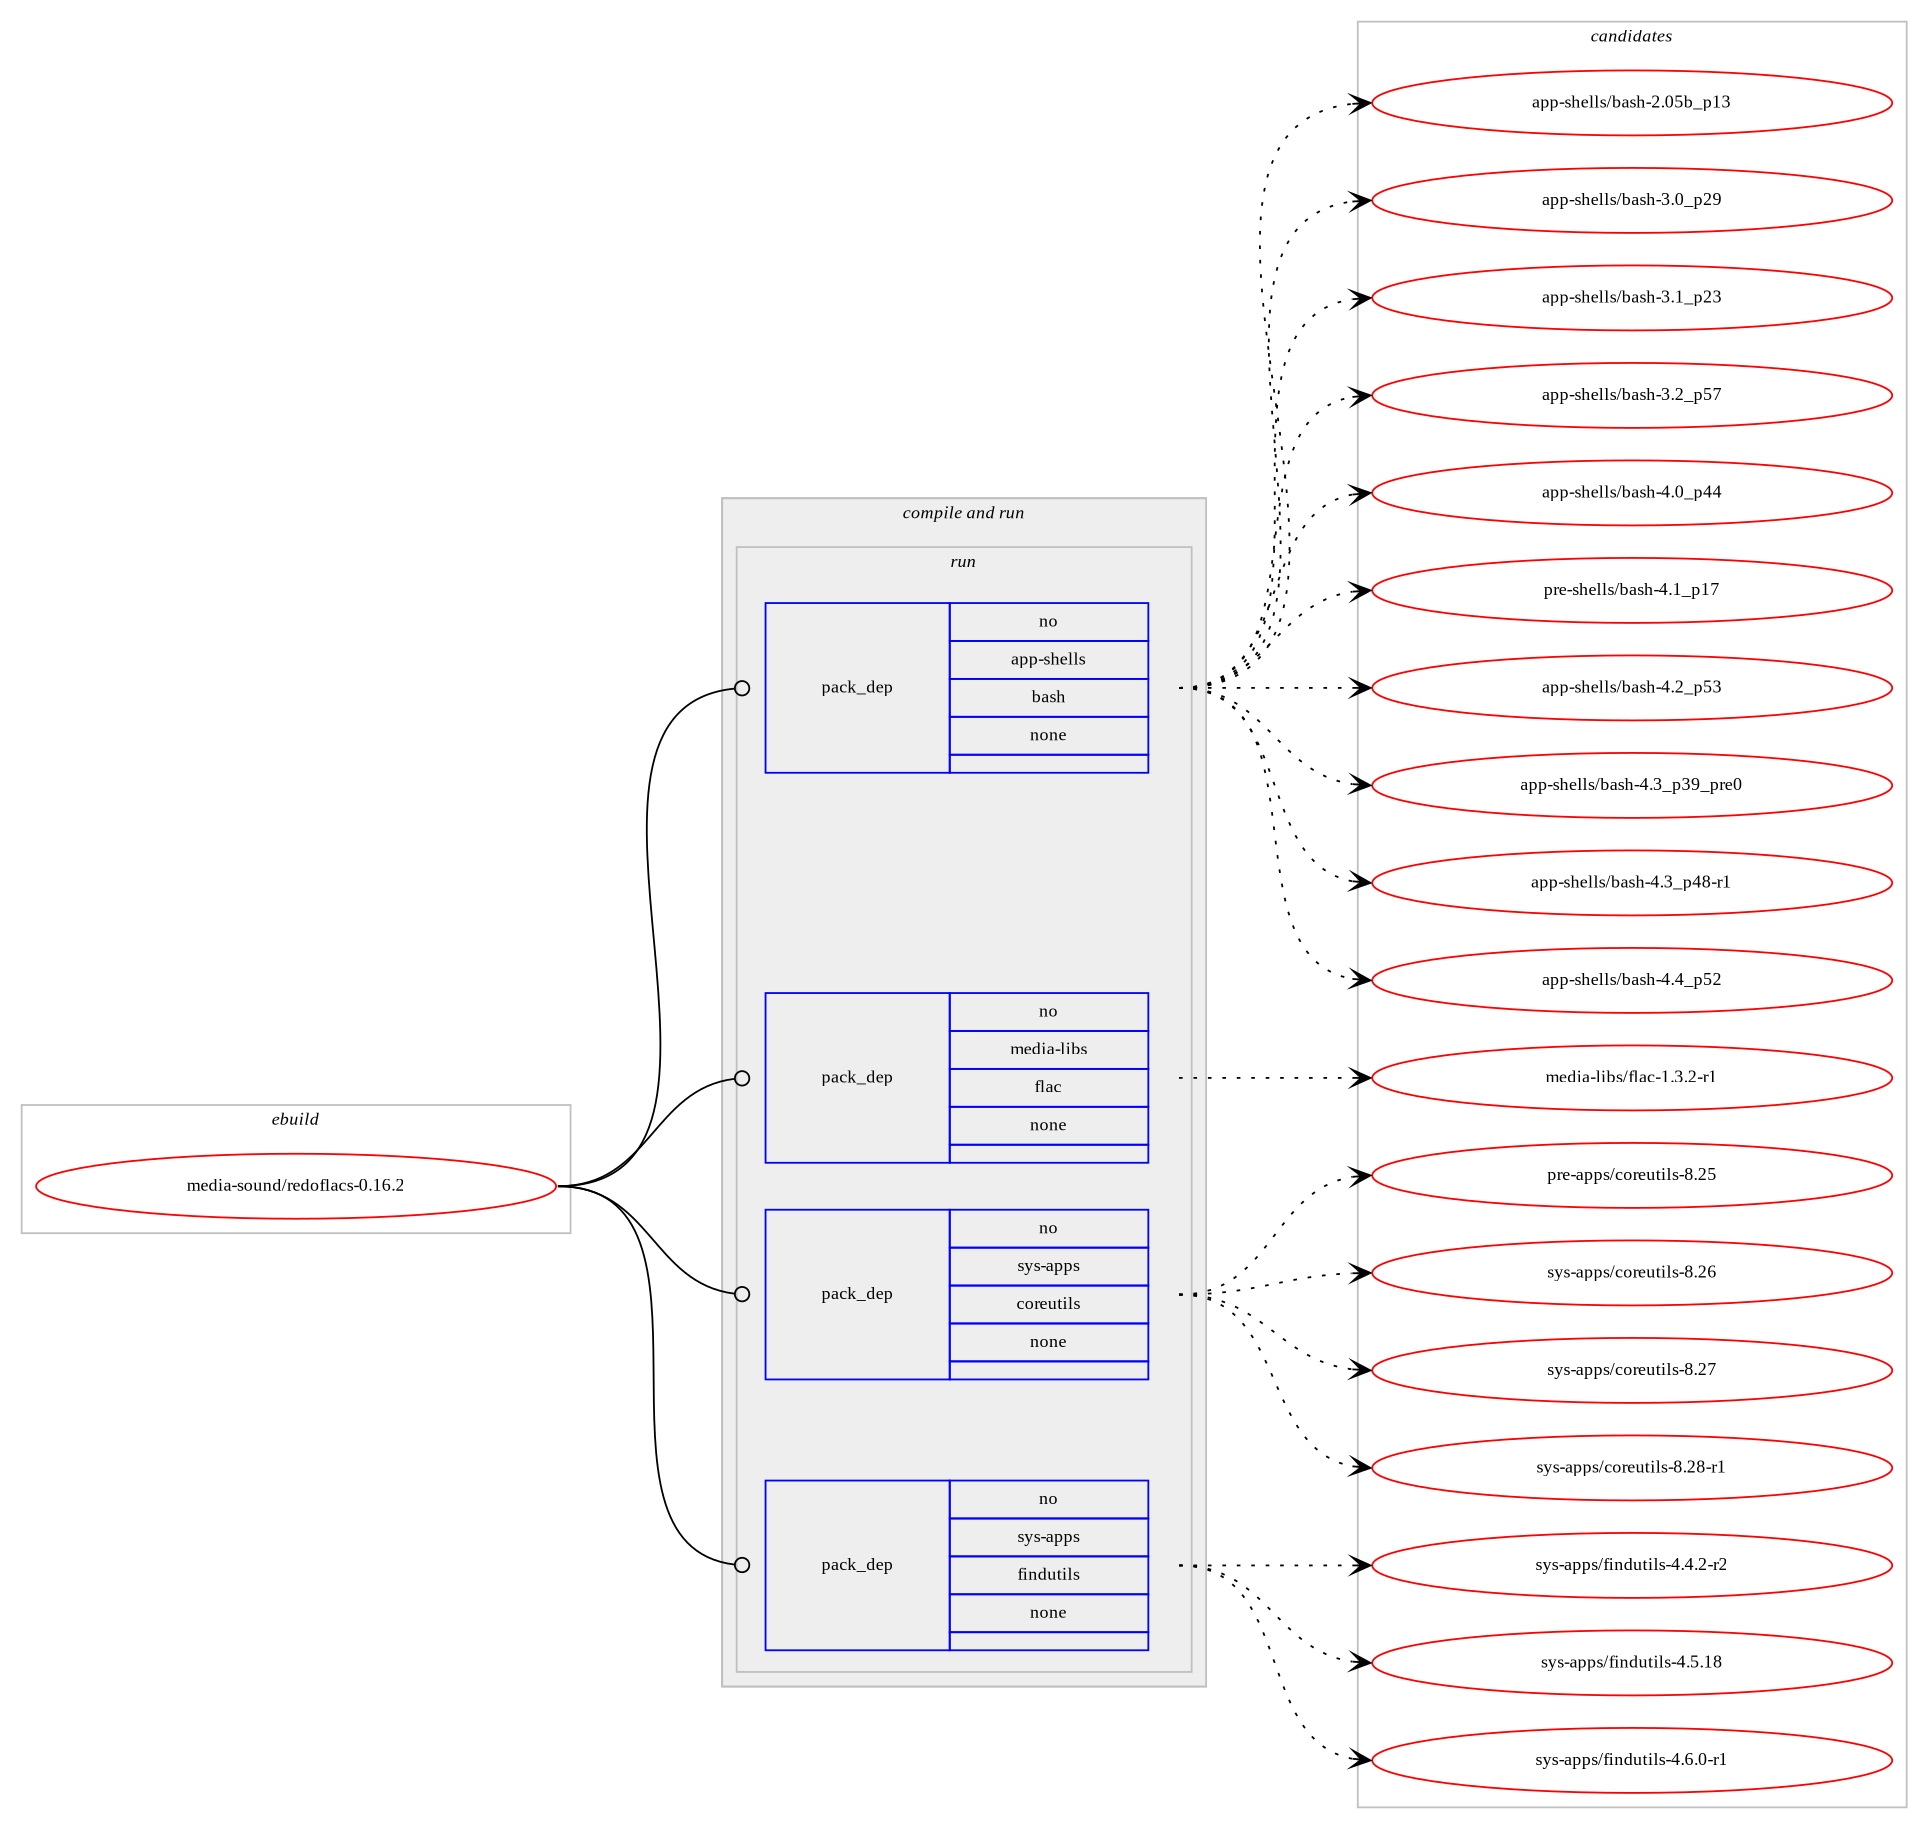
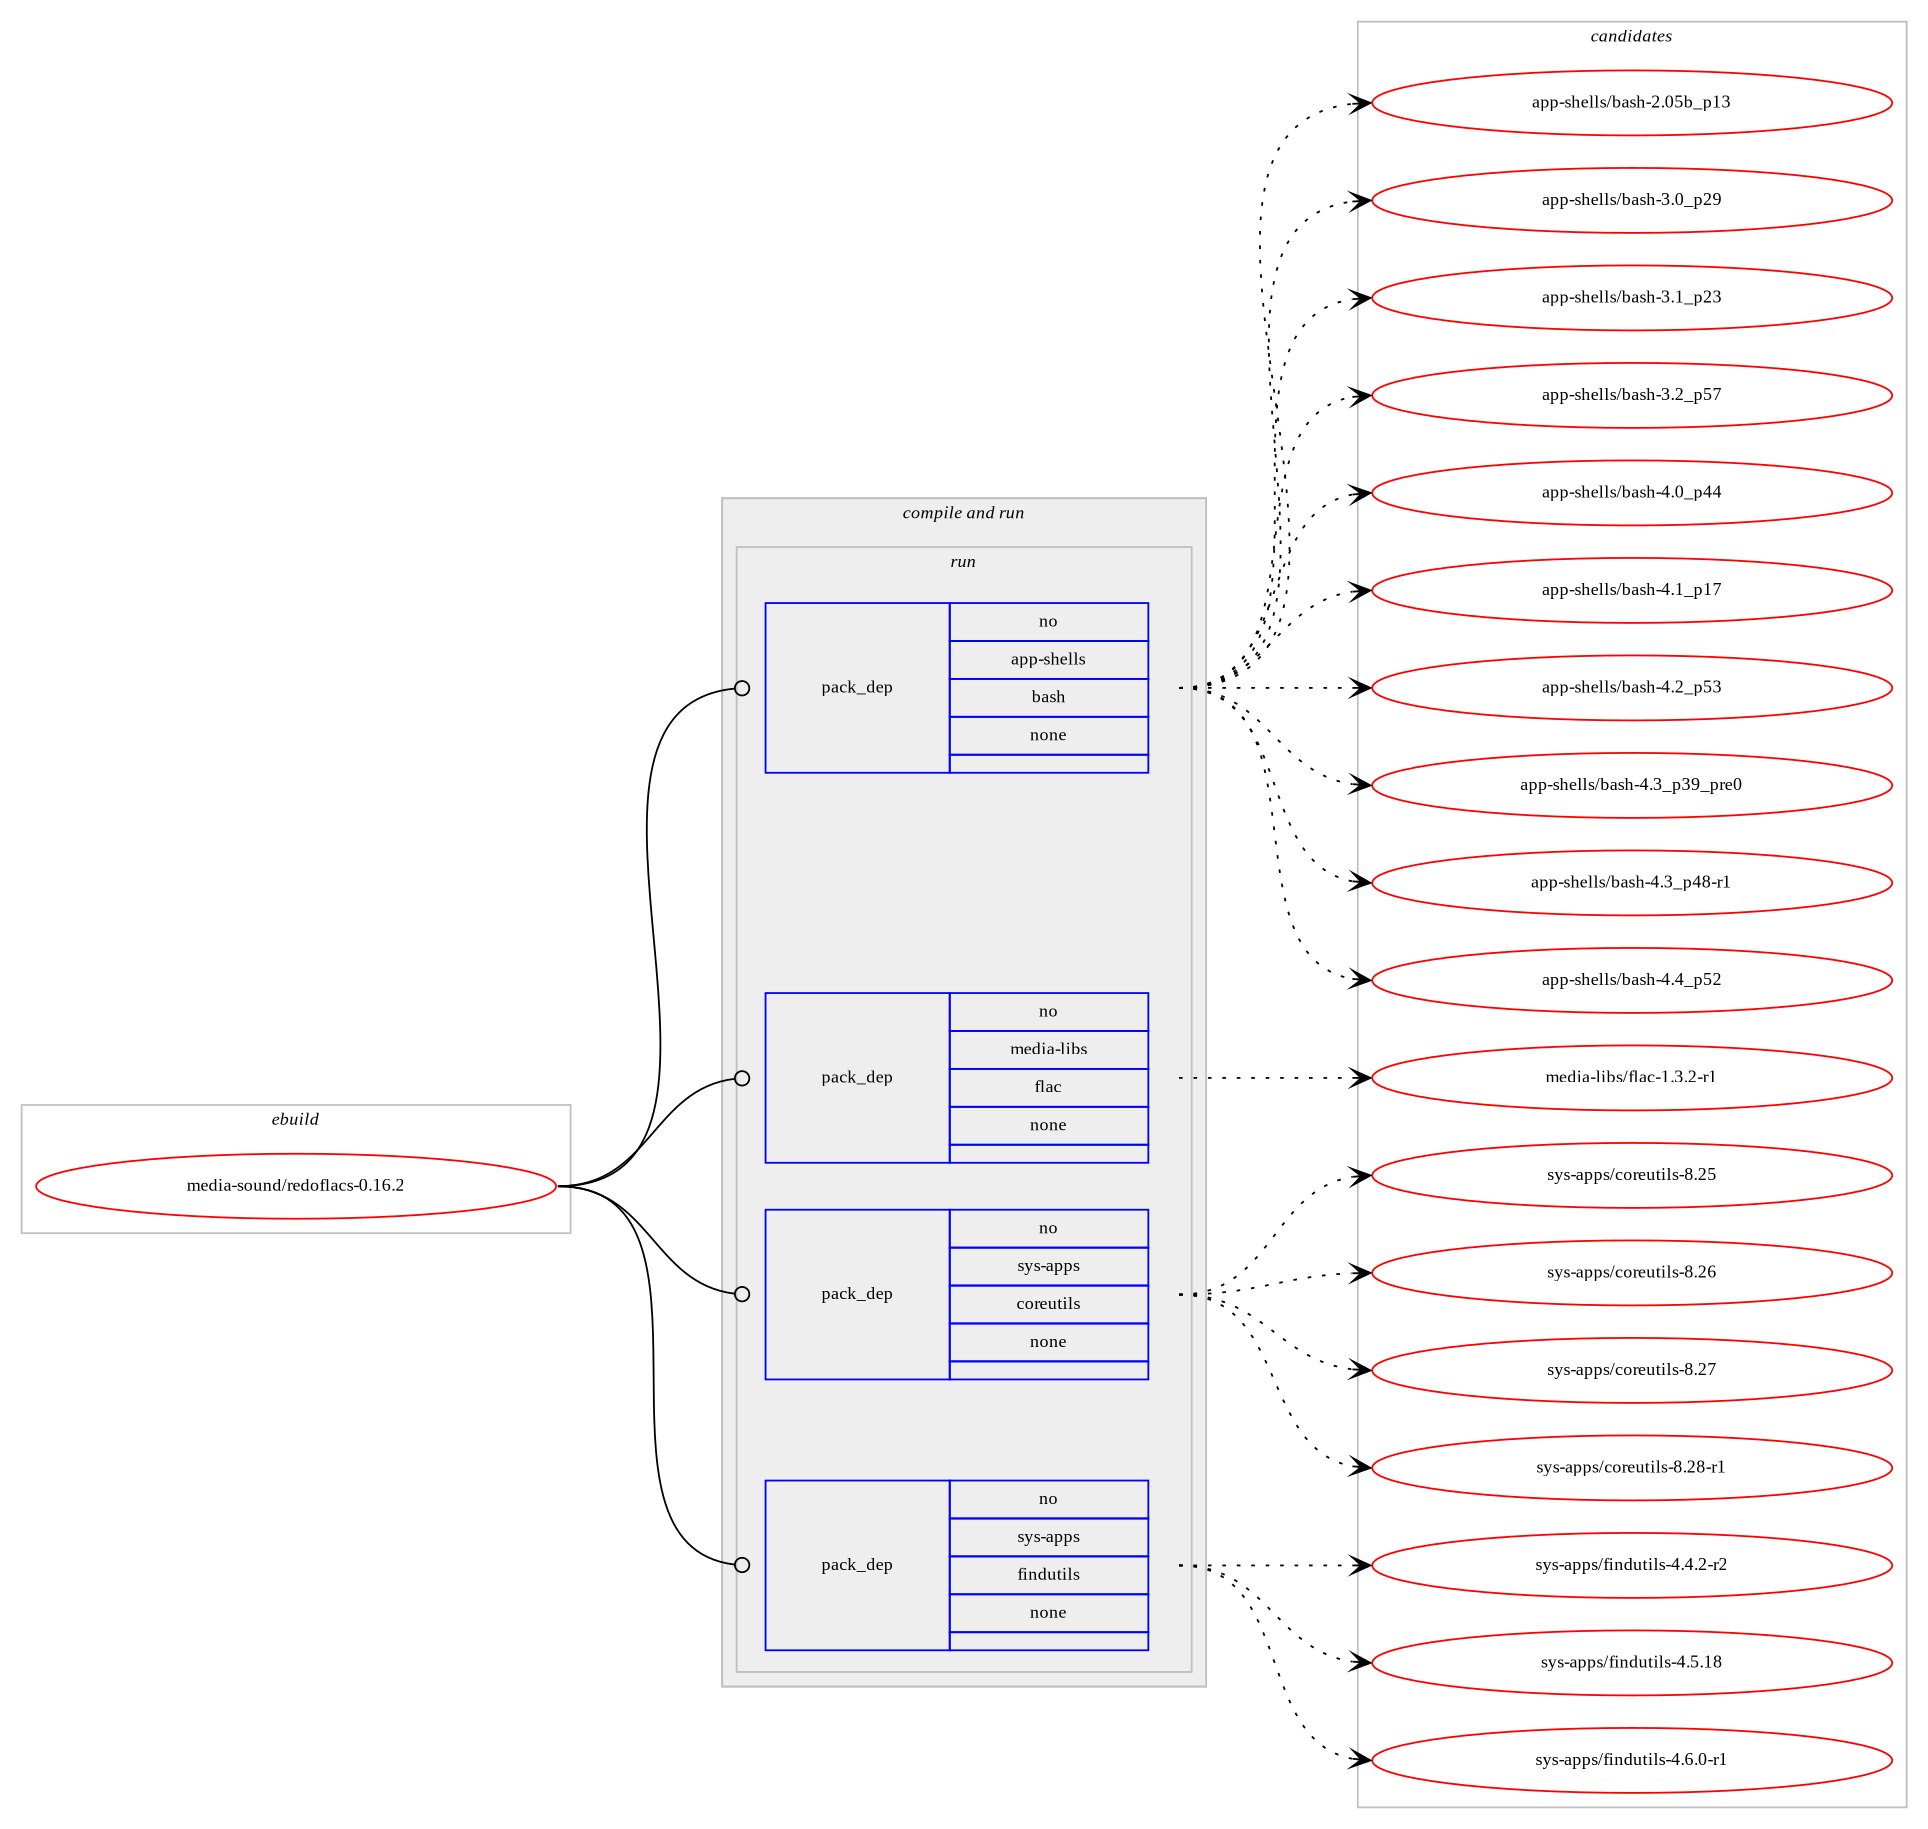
(1632, 590) -> (1632, 590)
(1632, 1175) -> (1632, 1175)
